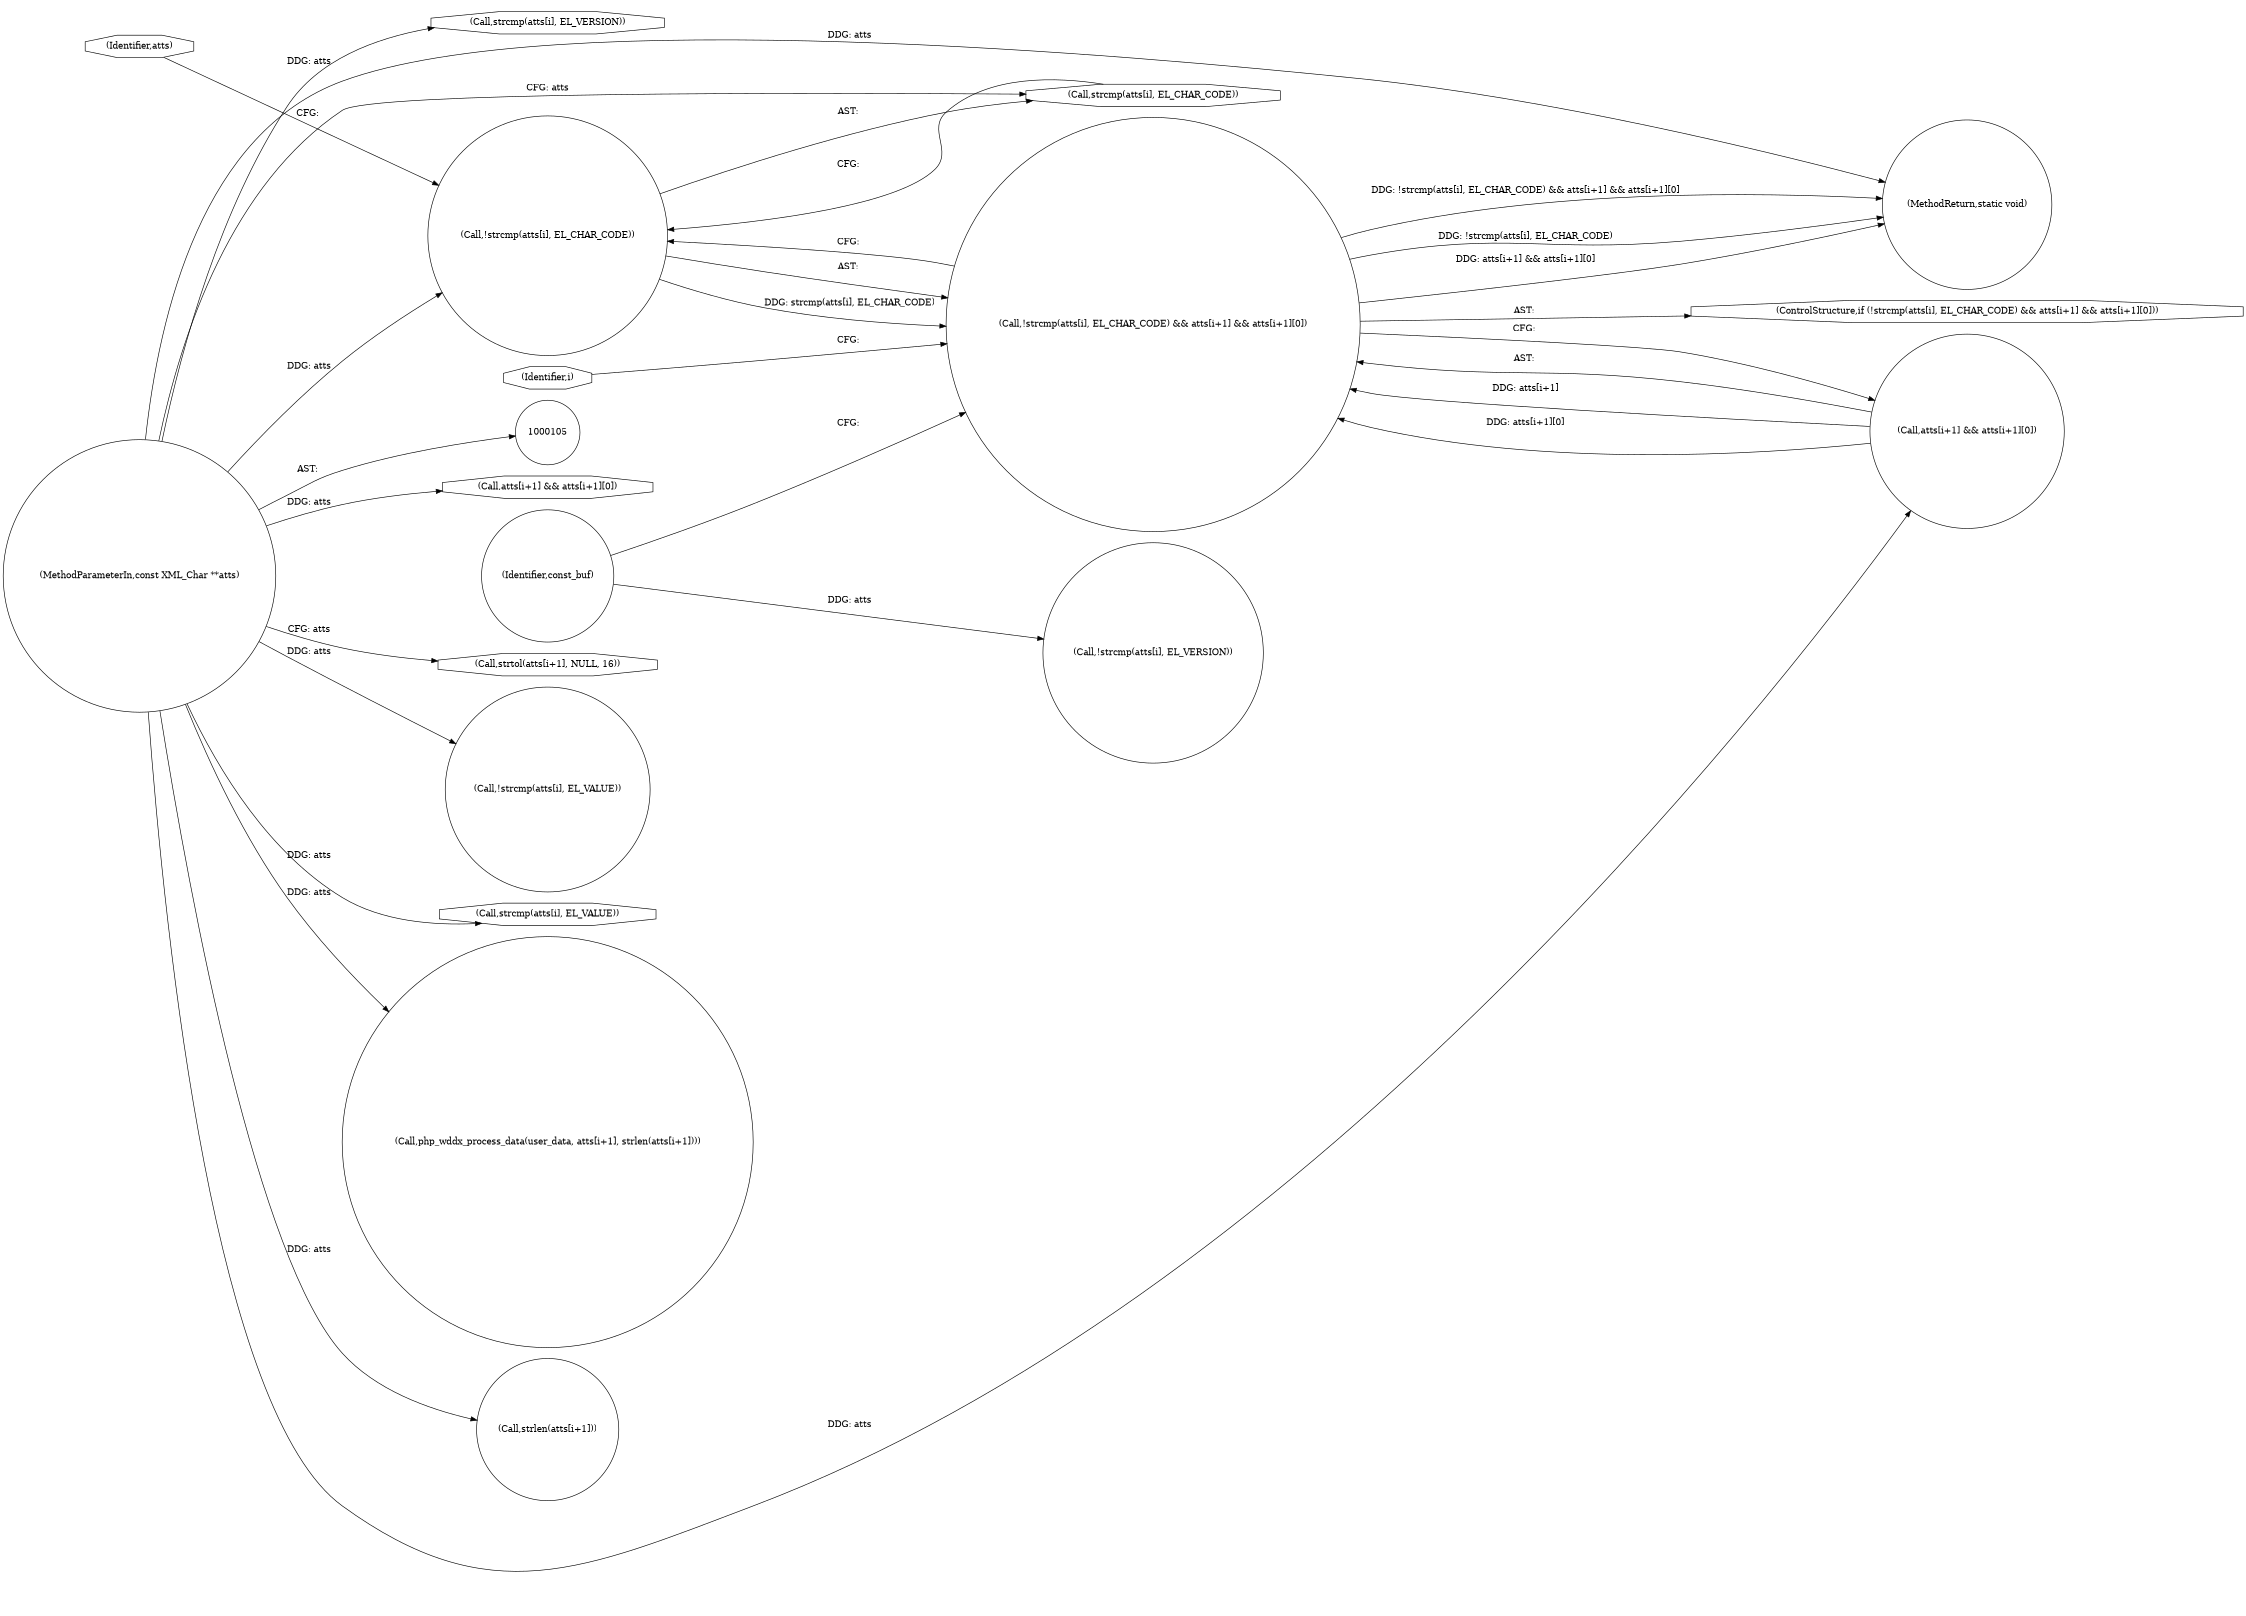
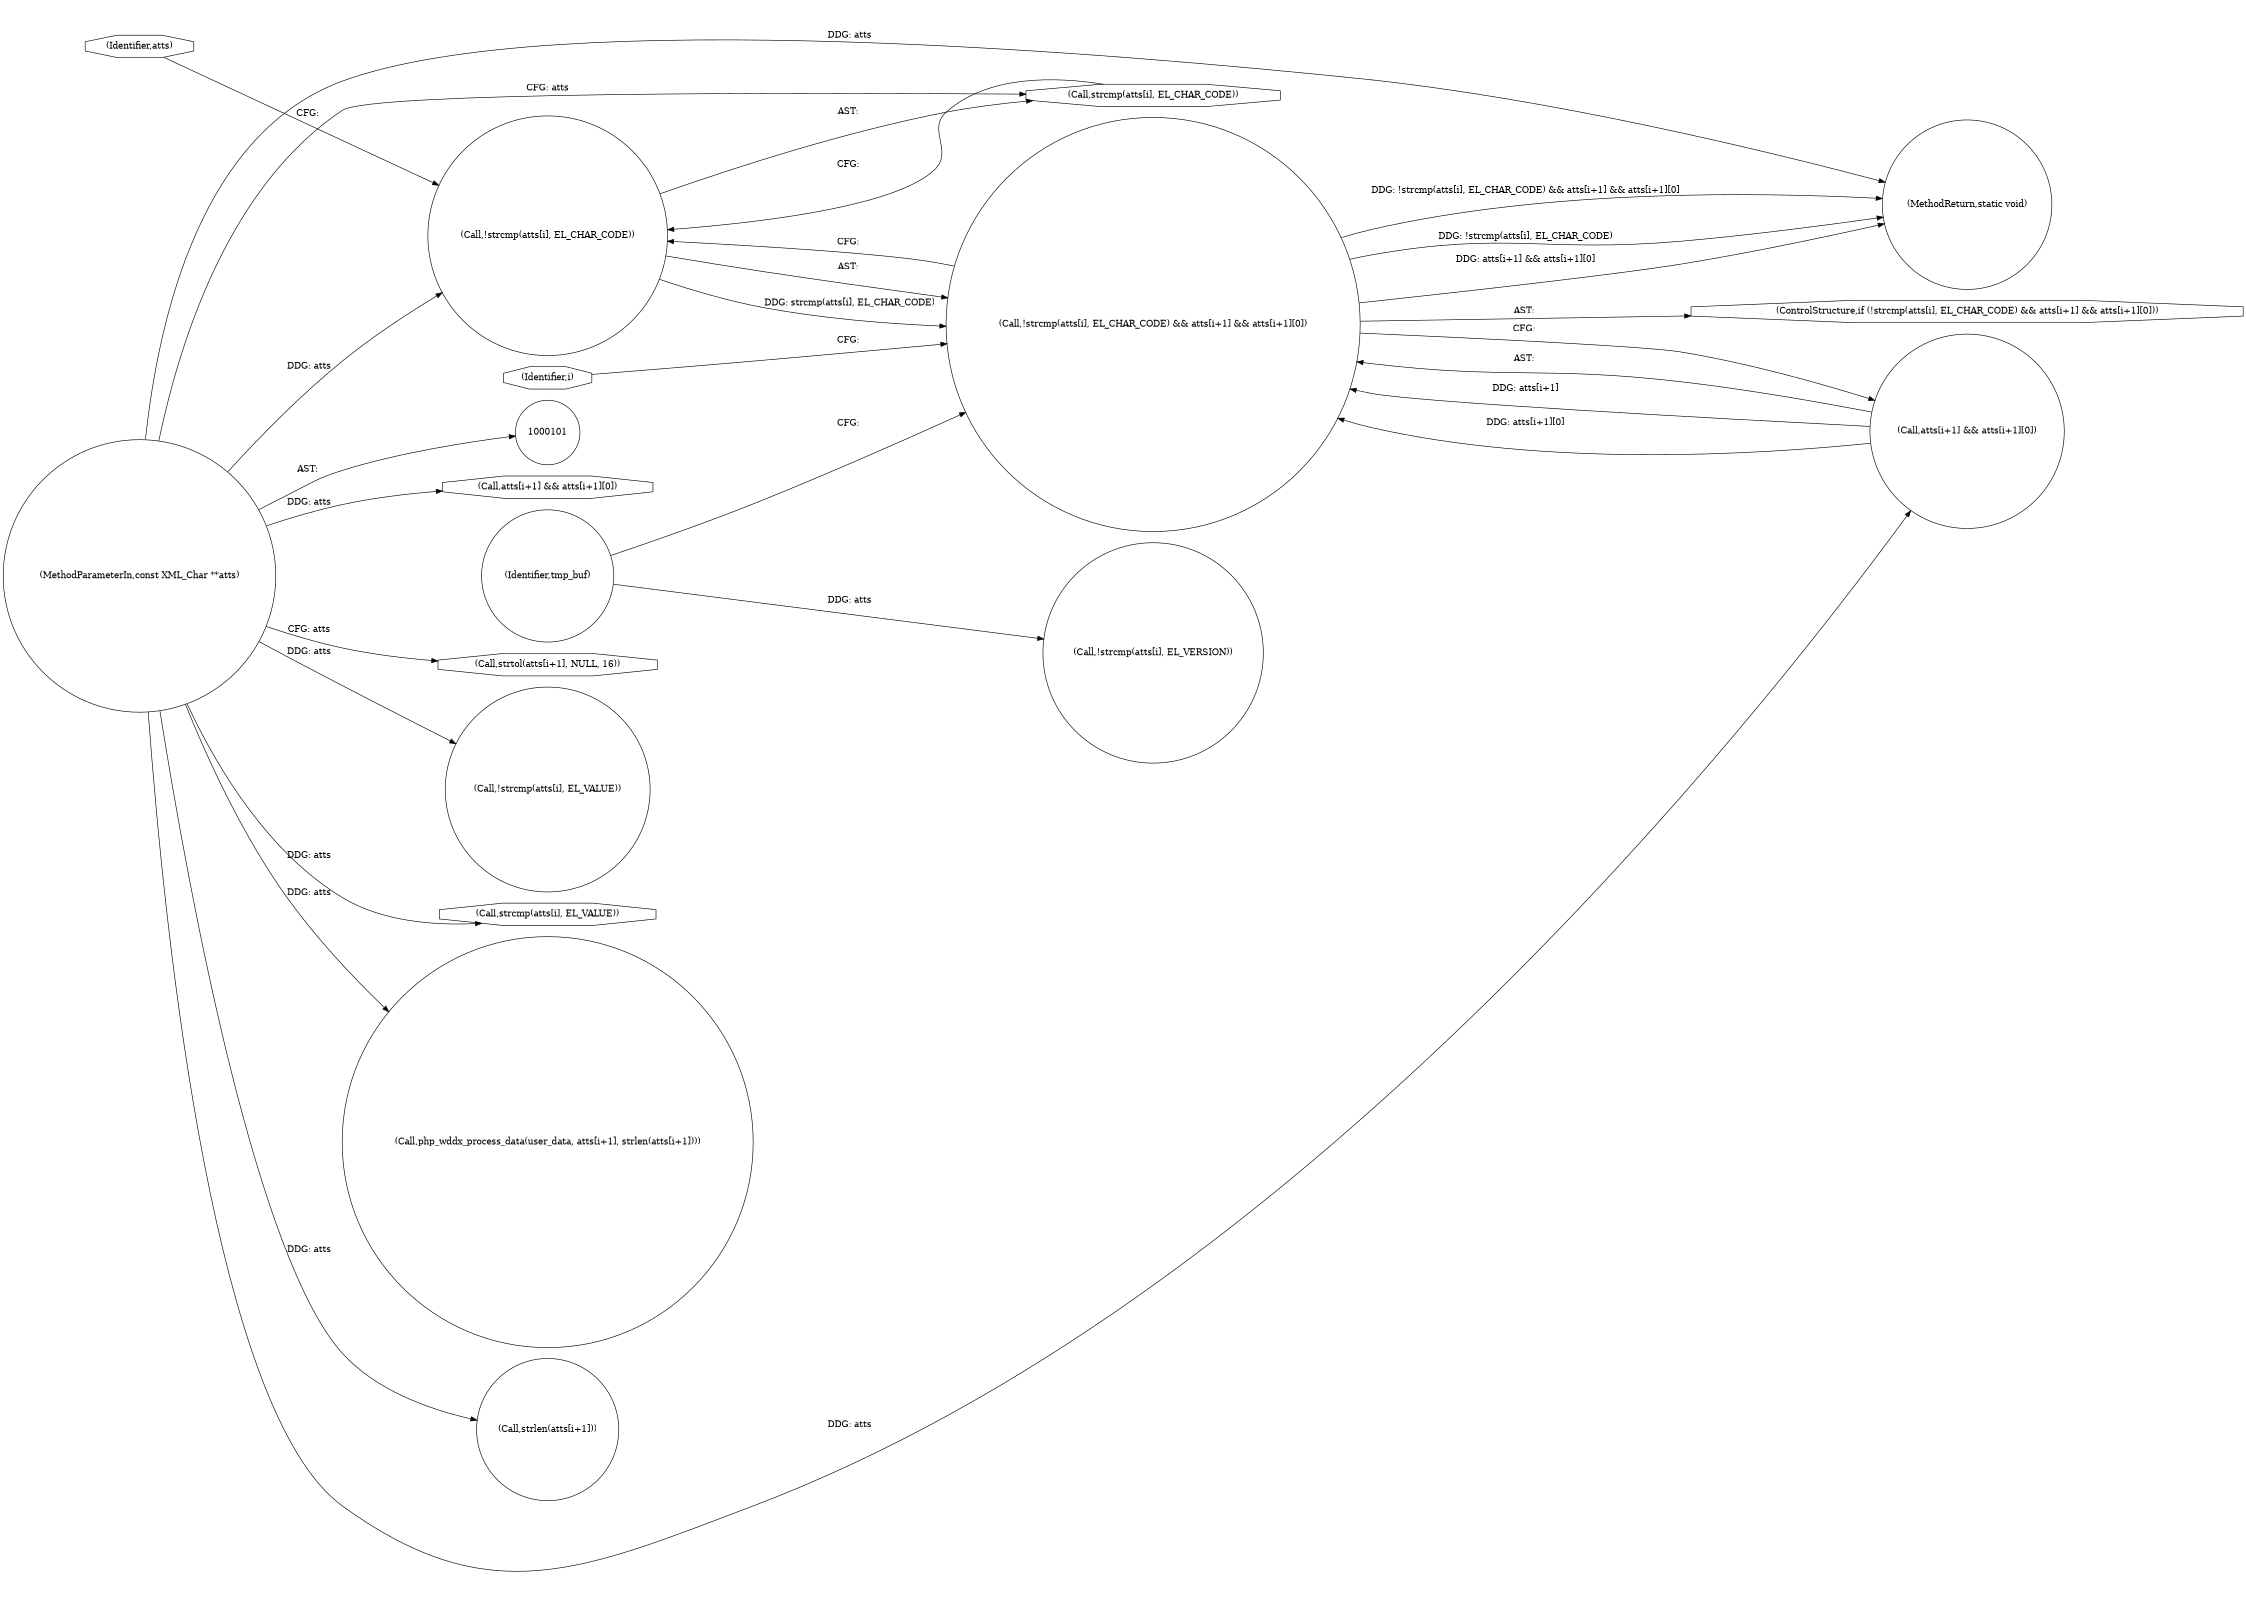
(548, 23) -> none
(548, 433) -> (548, 433)
(548, 576) -> (548, 576)
